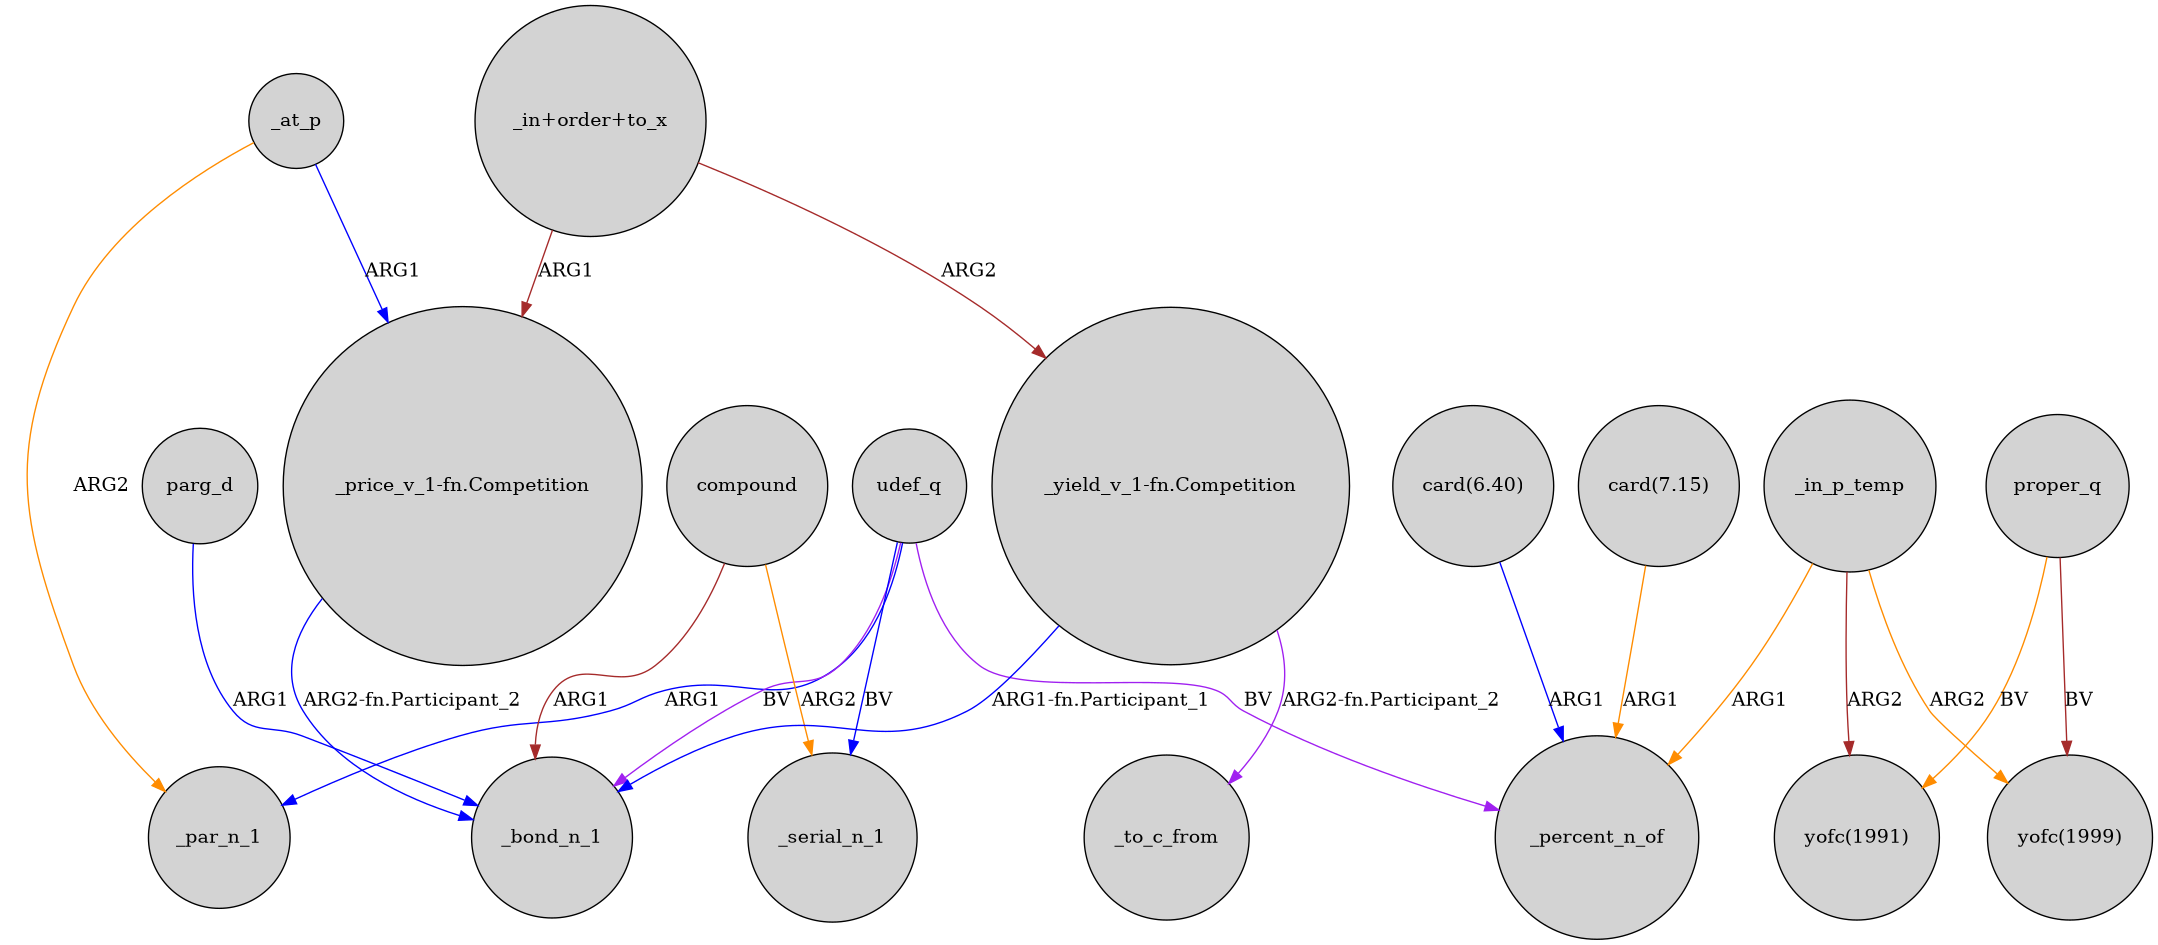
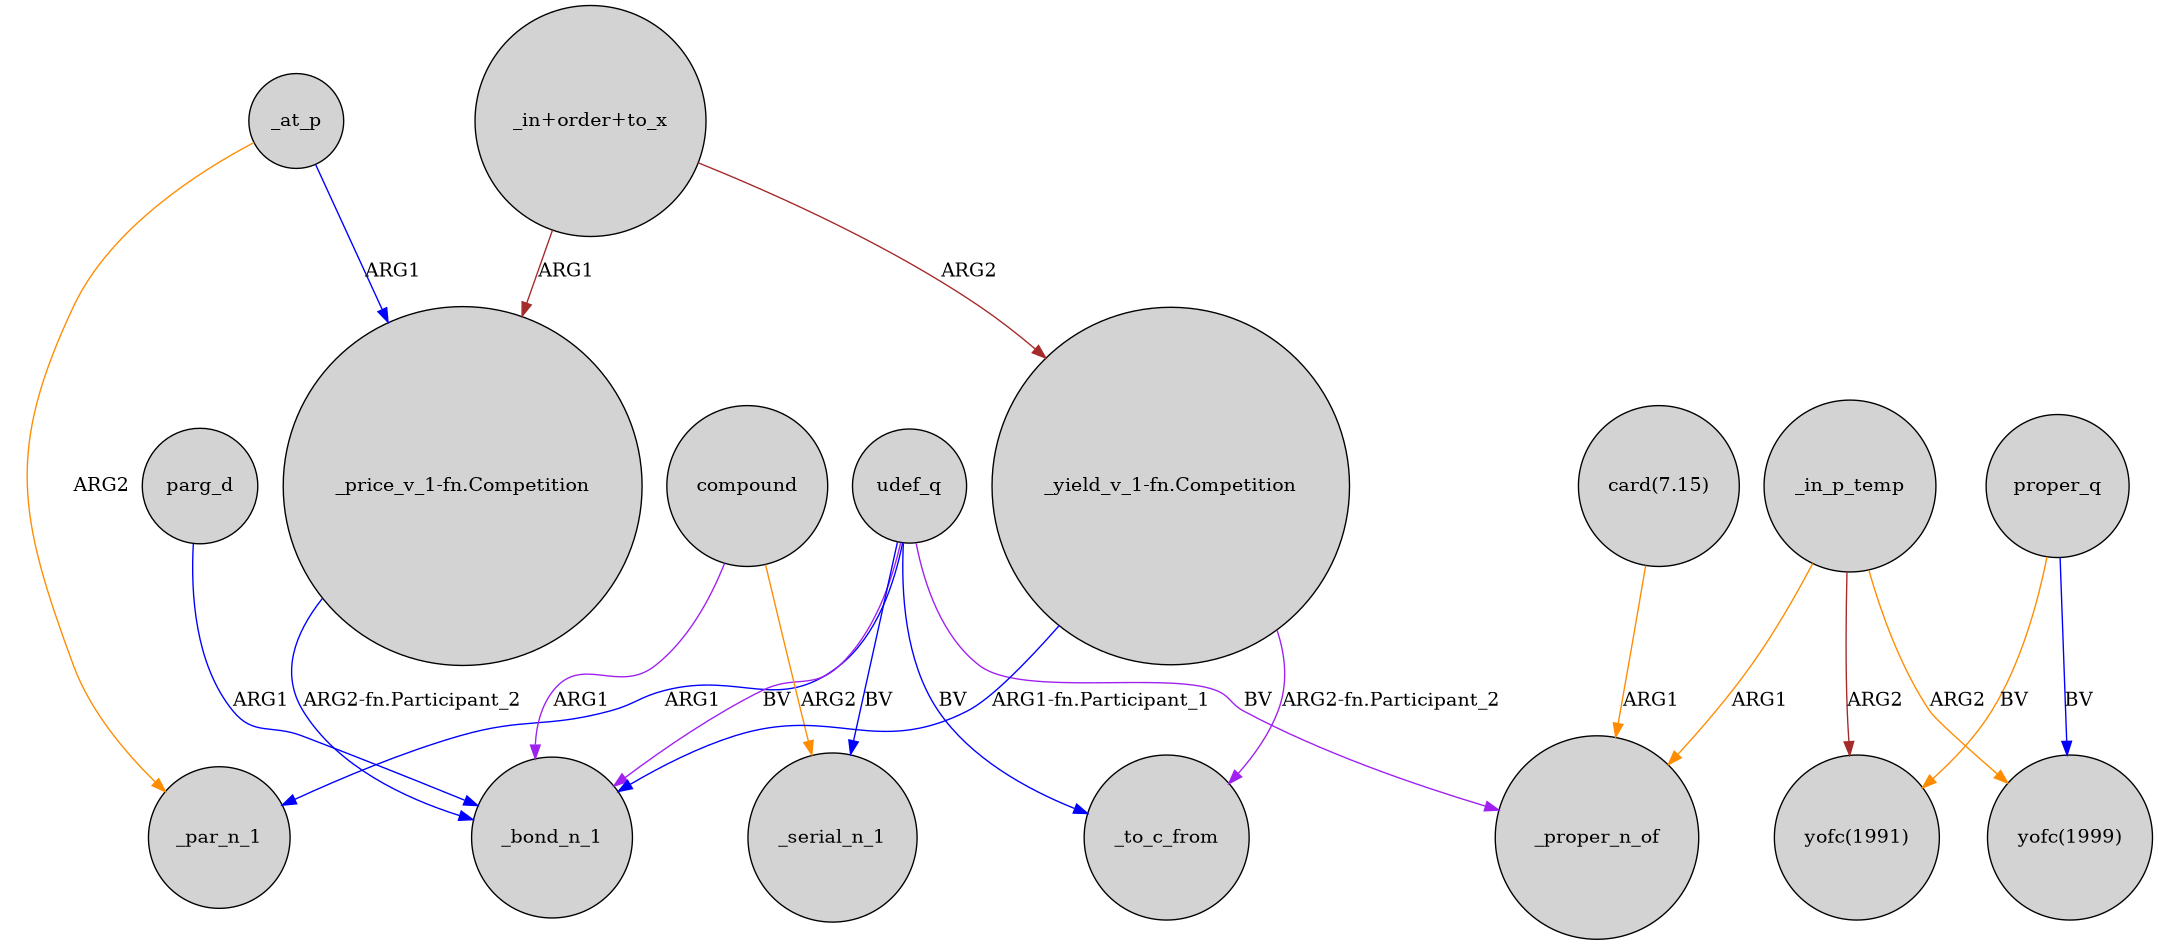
(1473, 486) -> none
(2063, 649) -> (2063, 649)
(636, 675) -> (636, 675)
none -> (937, 709)
(1597, 838) -> (1597, 838)
